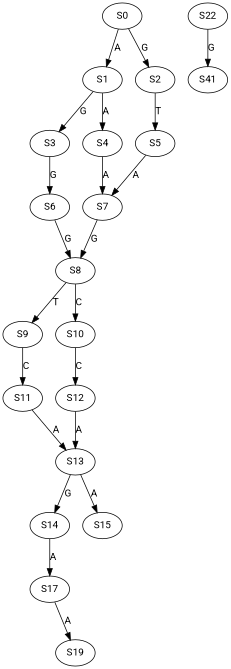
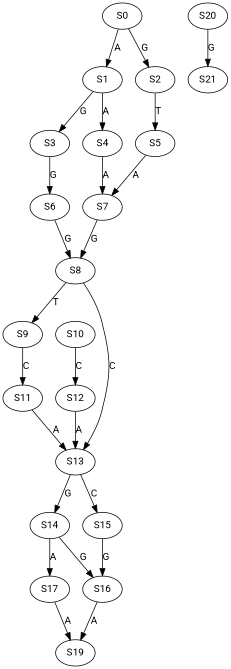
(208, 16) -> (208, 16)
(208, 80) -> (208, 80)
(75, 299) -> (109, 363)
(94, 494) -> (94, 494)
none -> (102, 589)
